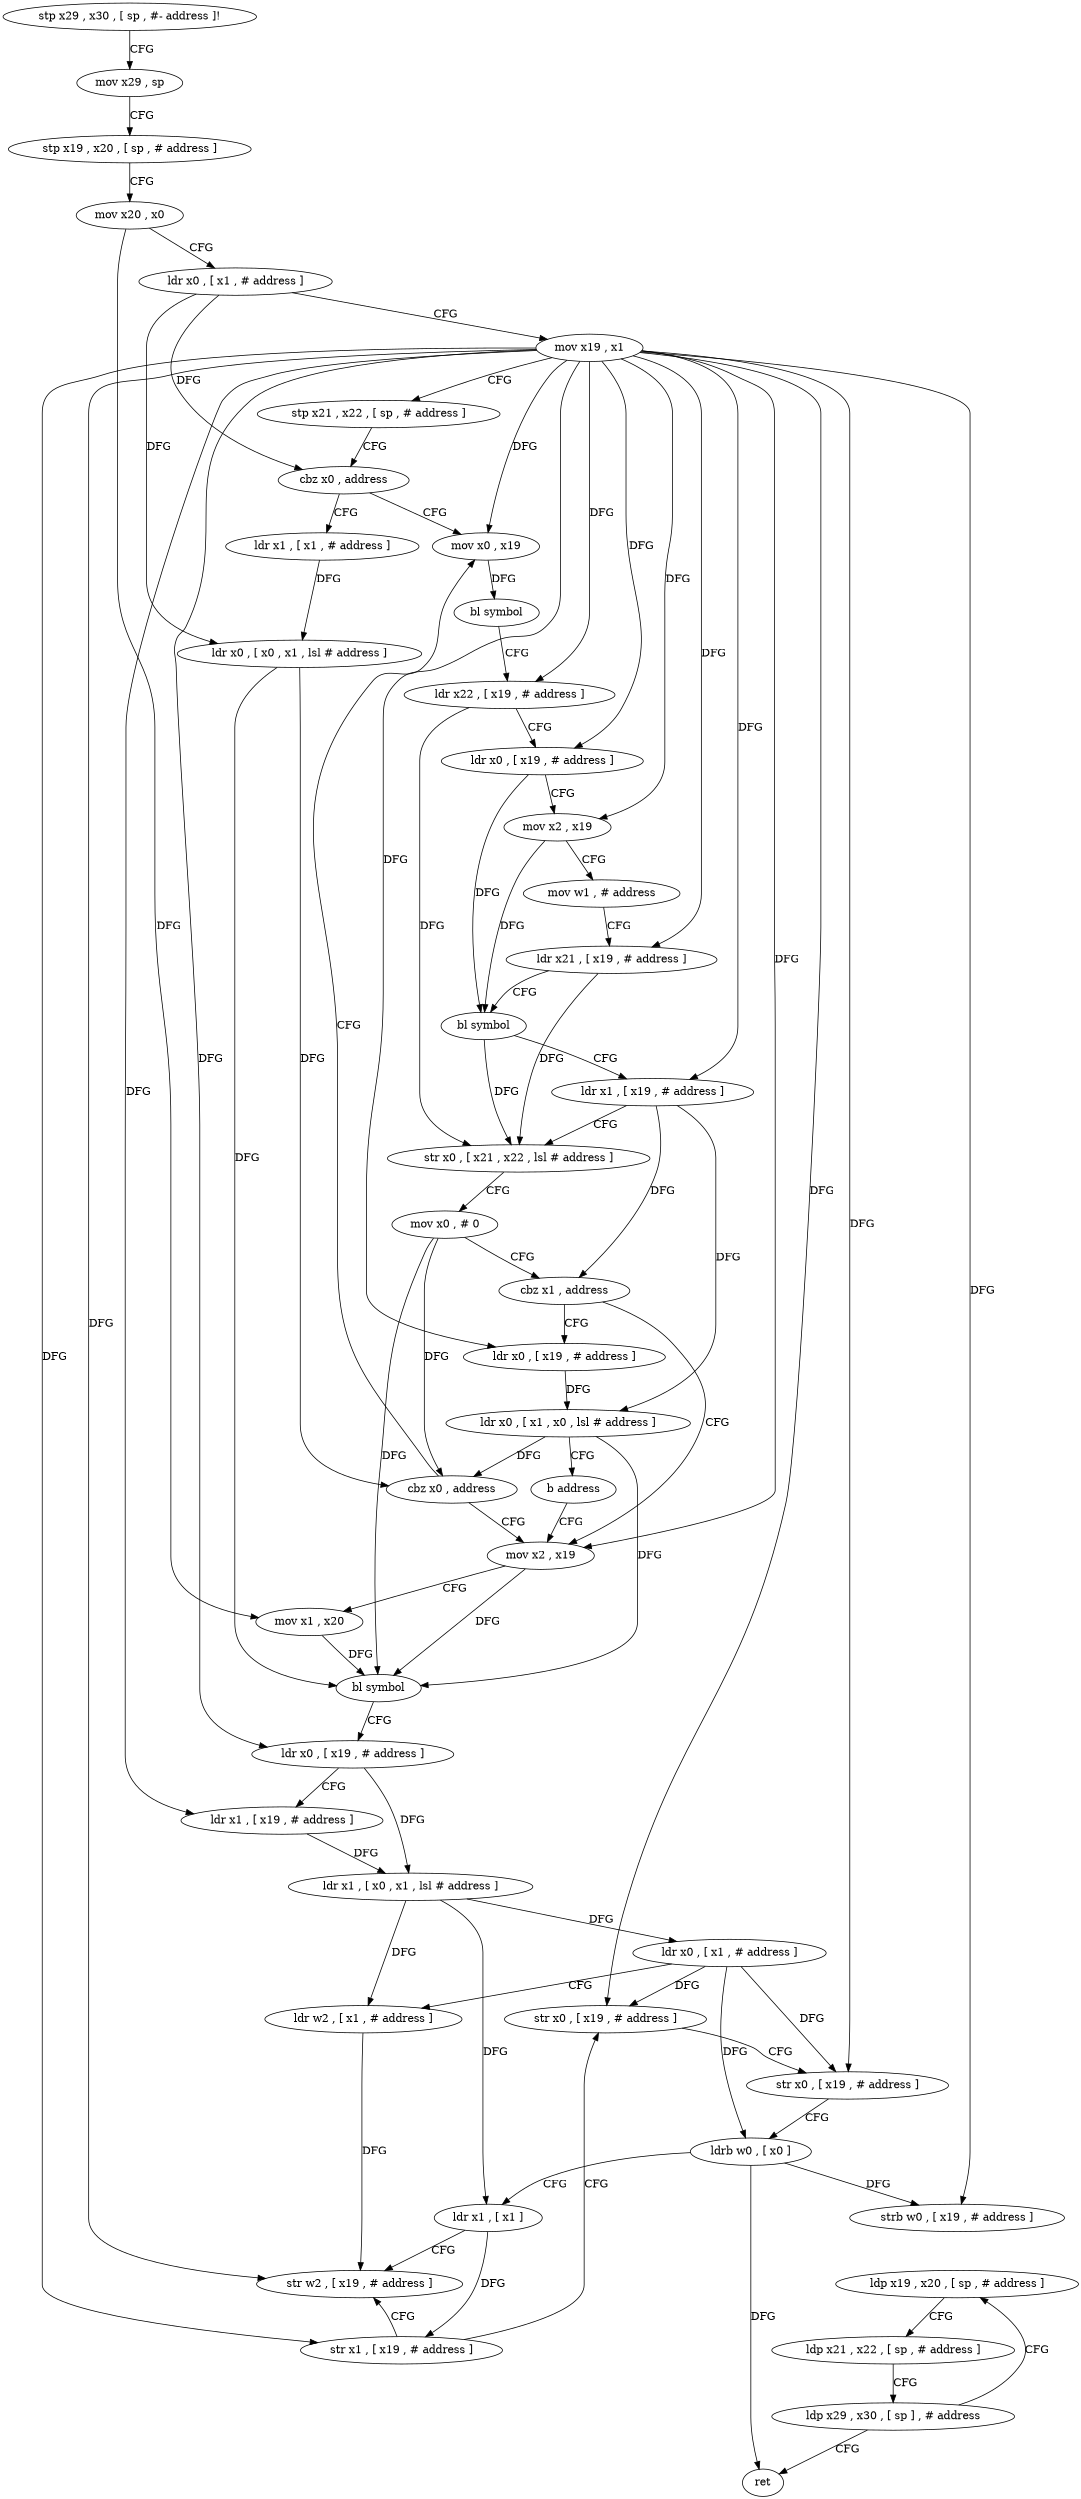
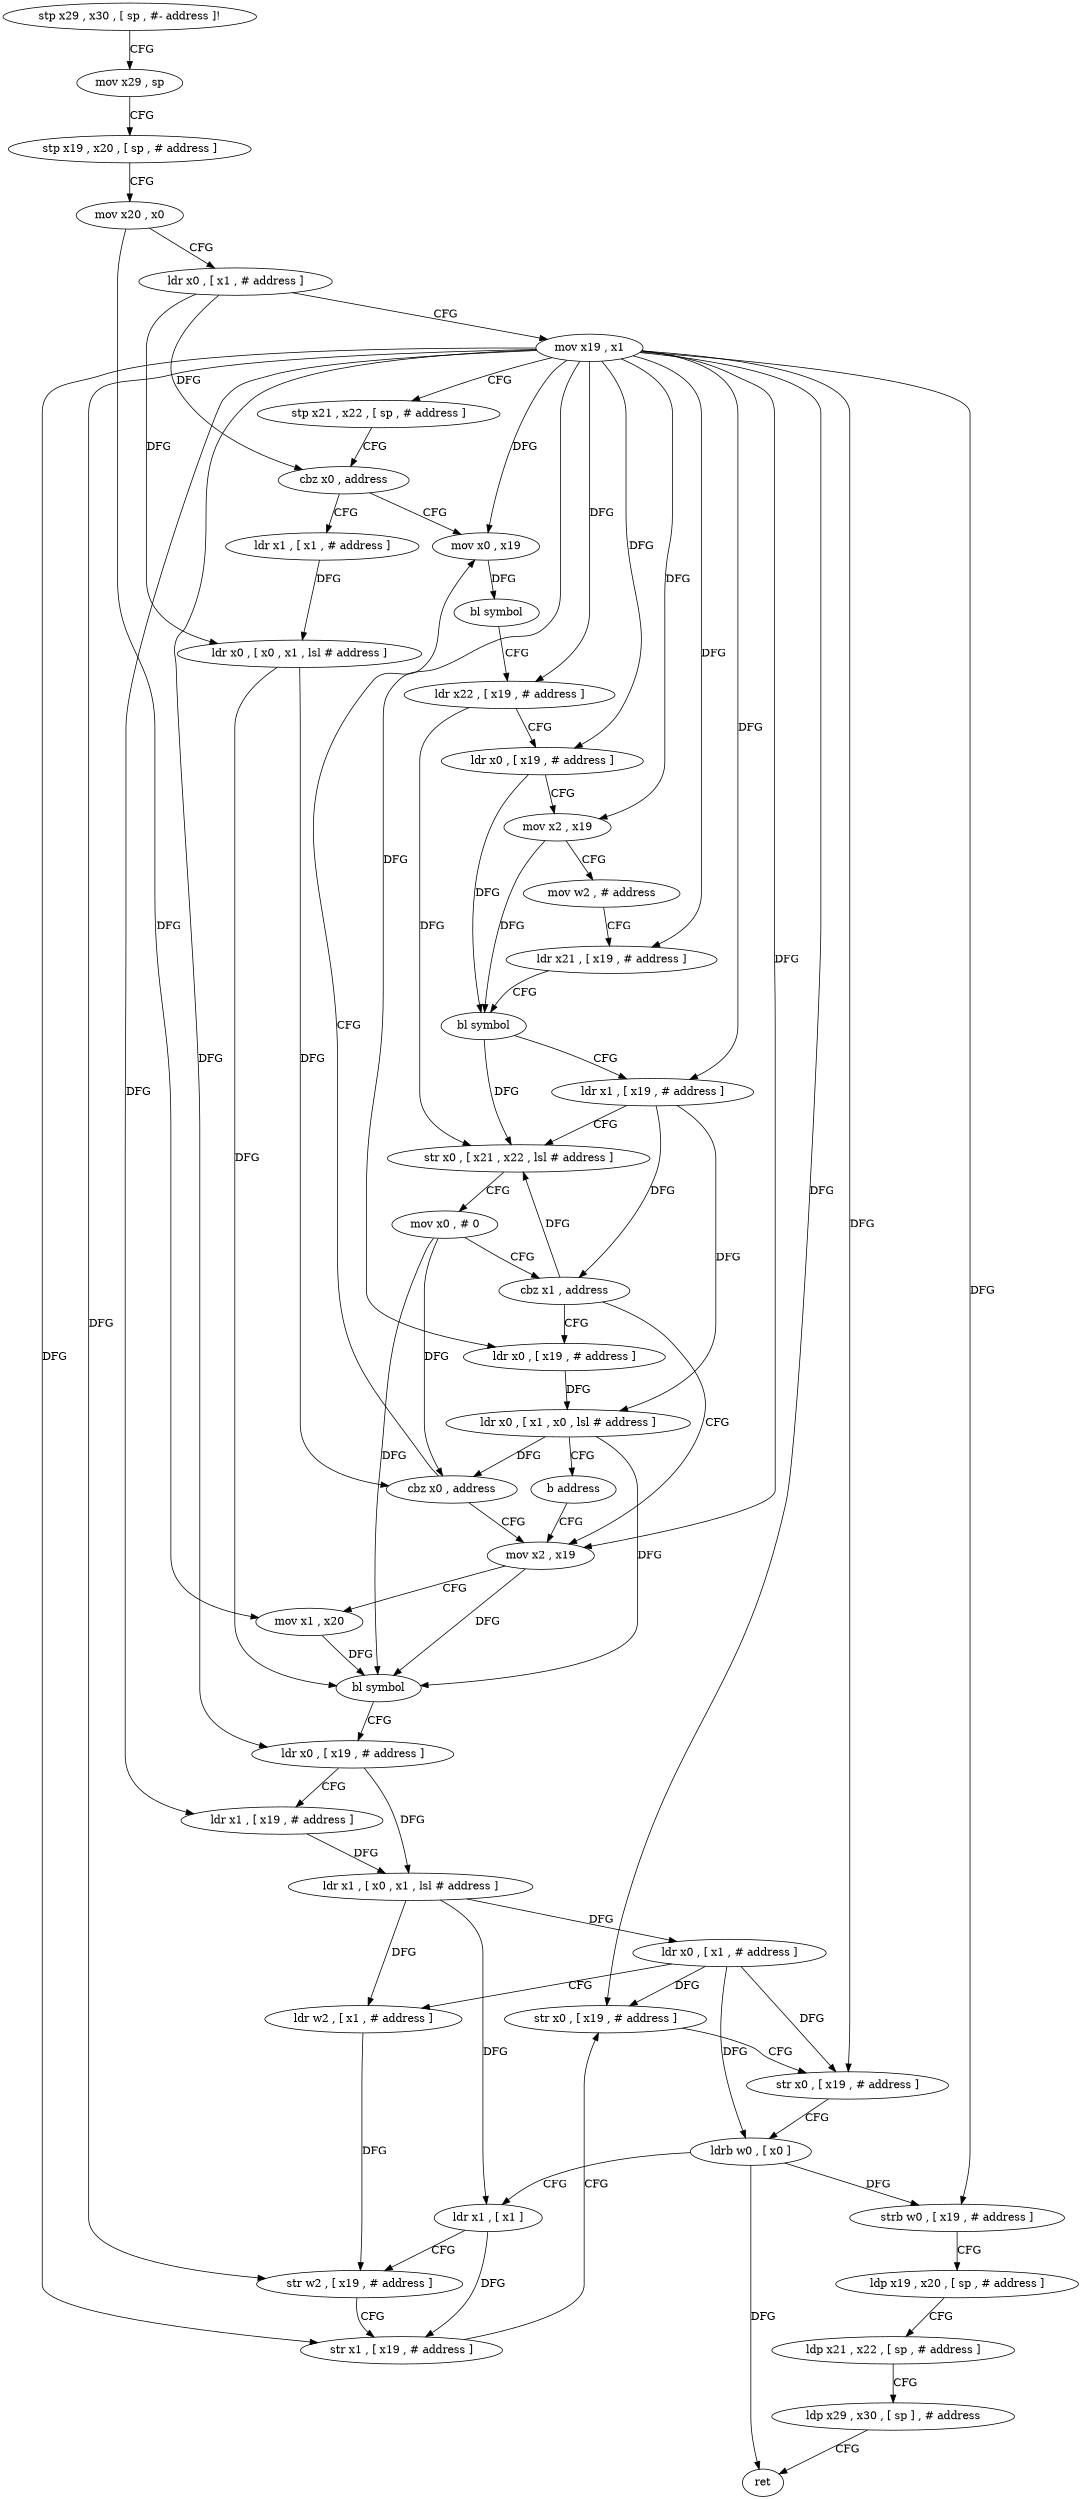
(602, 894) -> (602, 894)
(540, 1052) -> (543, 1228)
(389, 2319) -> (358, 2317)
(1022, 2363) -> (957, 2247)
